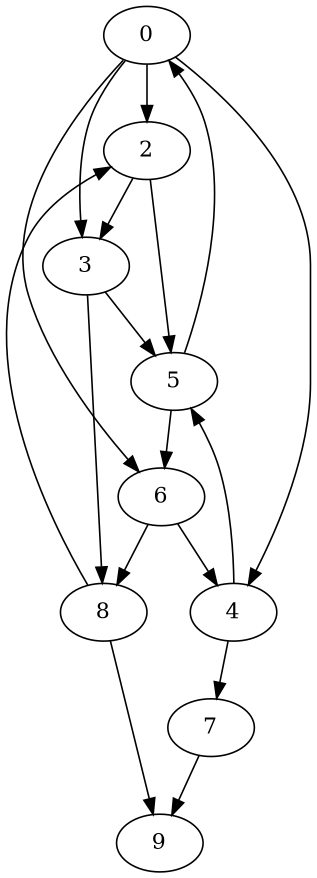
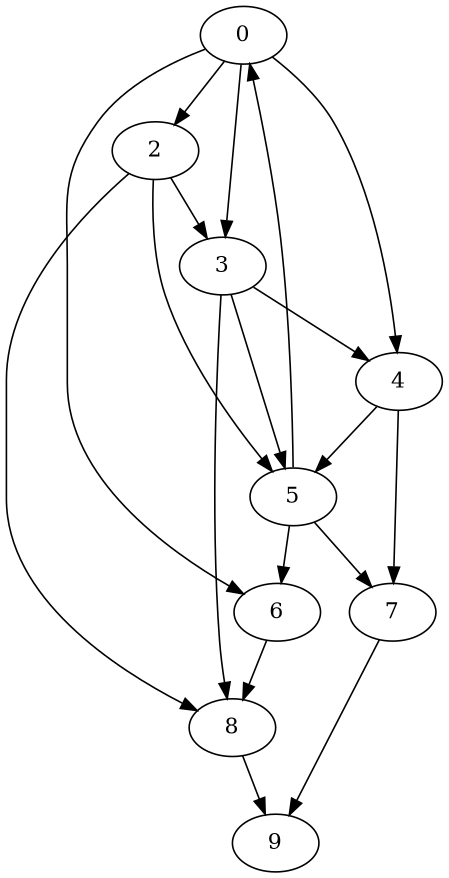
(9, 370) -> (6, 457)
(193, 548) -> (304, 320)
none -> (338, 548)
